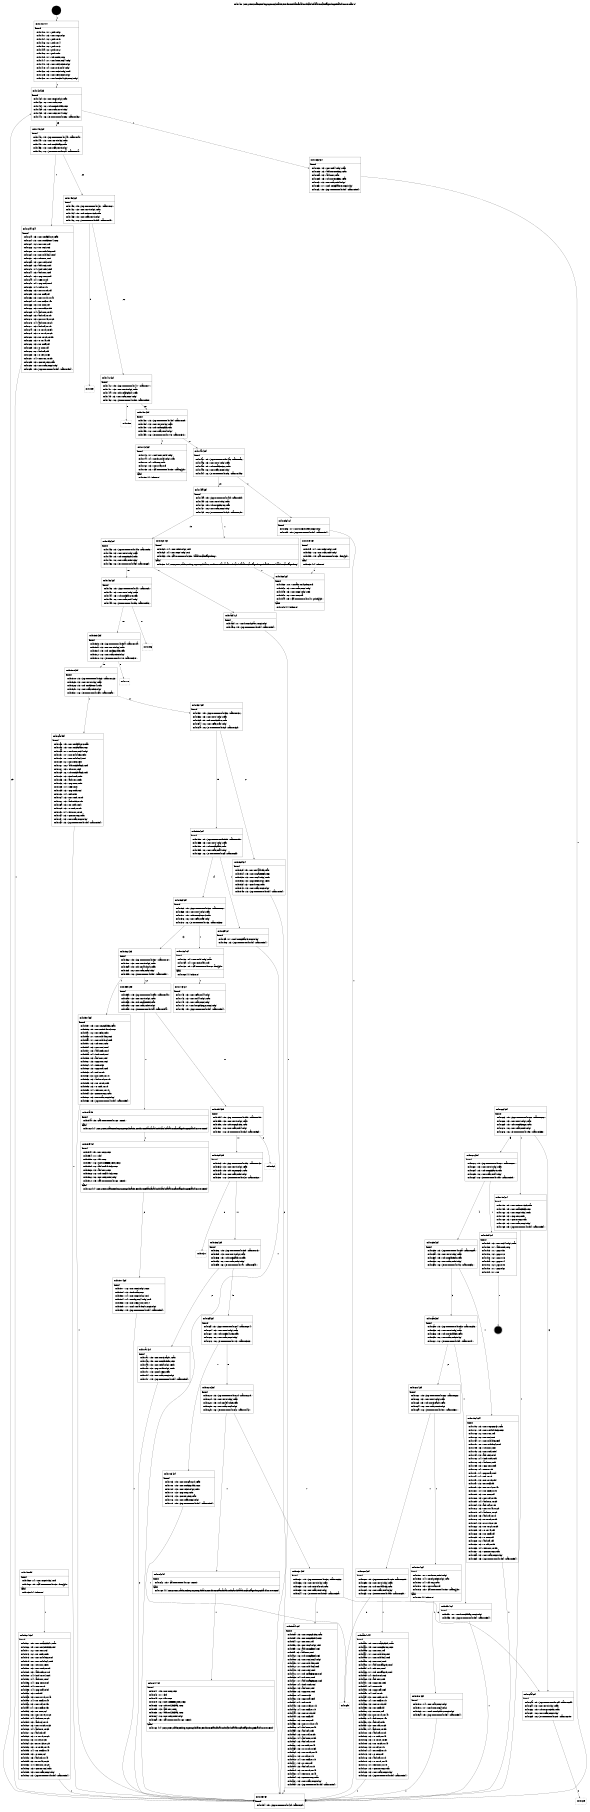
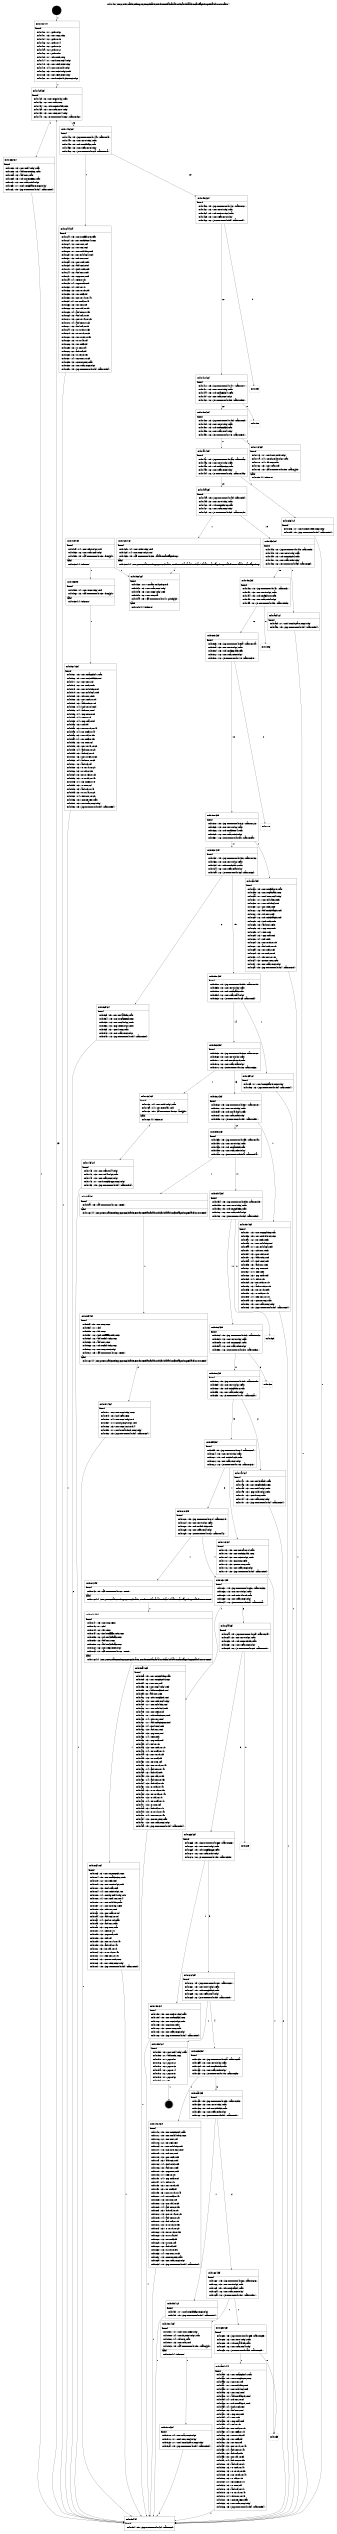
none -> (90, 573)
(548, 1411) -> (227, 1741)
none -> (77, 1871)
none -> (114, 1916)
